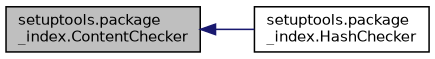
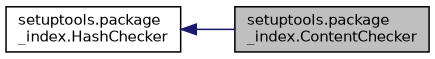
(235, 29) -> (216, 29)
